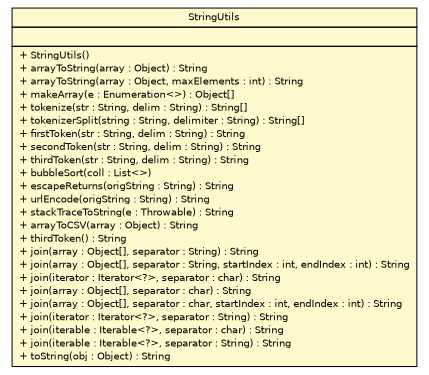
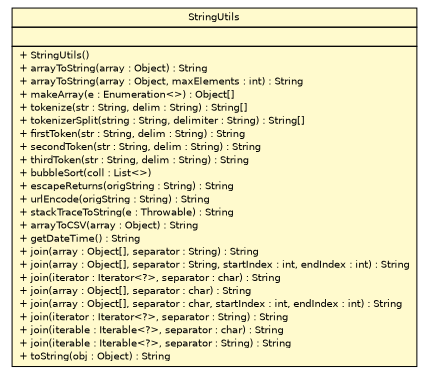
(73, 239) -> (80, 239)
